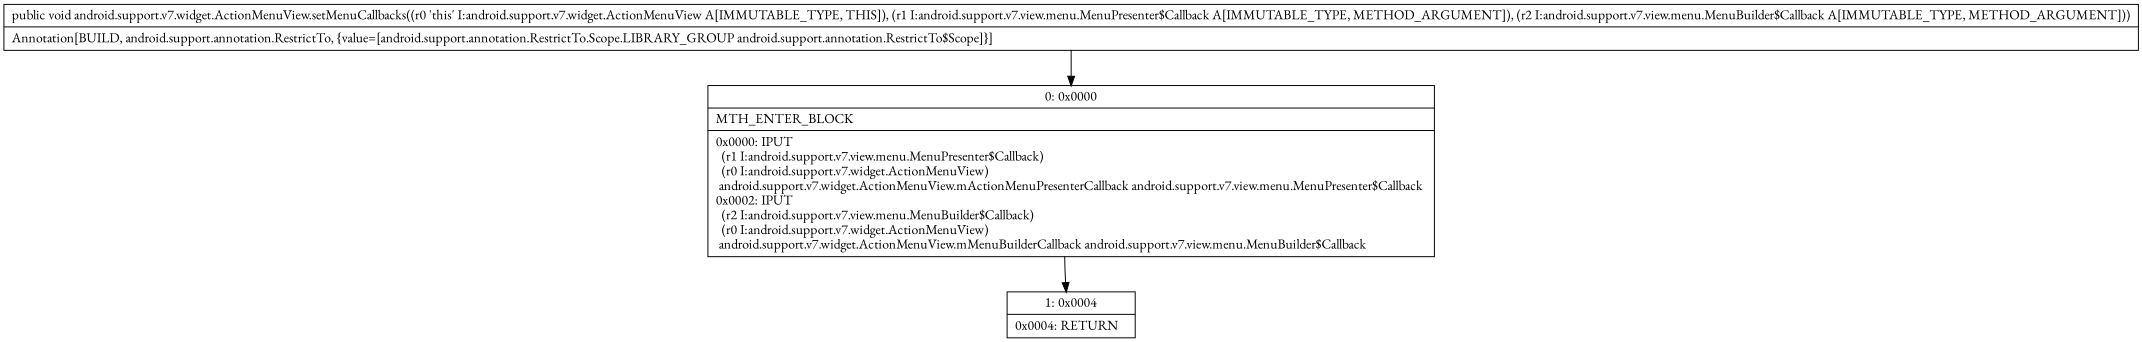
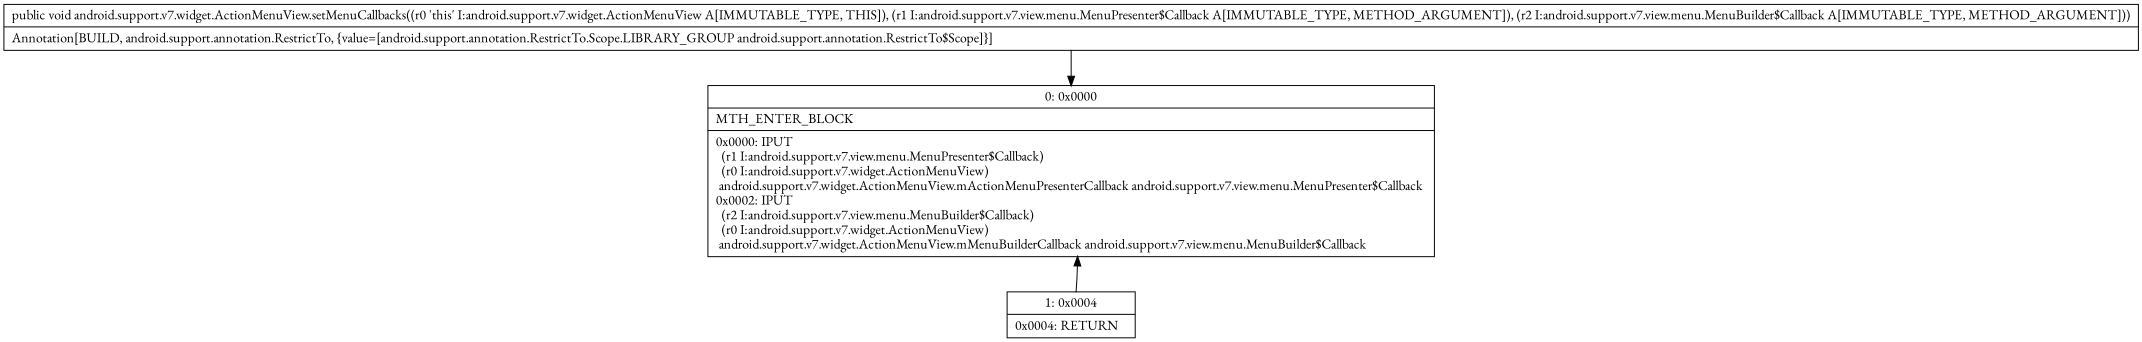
(1065, 269) -> (1077, 279)
